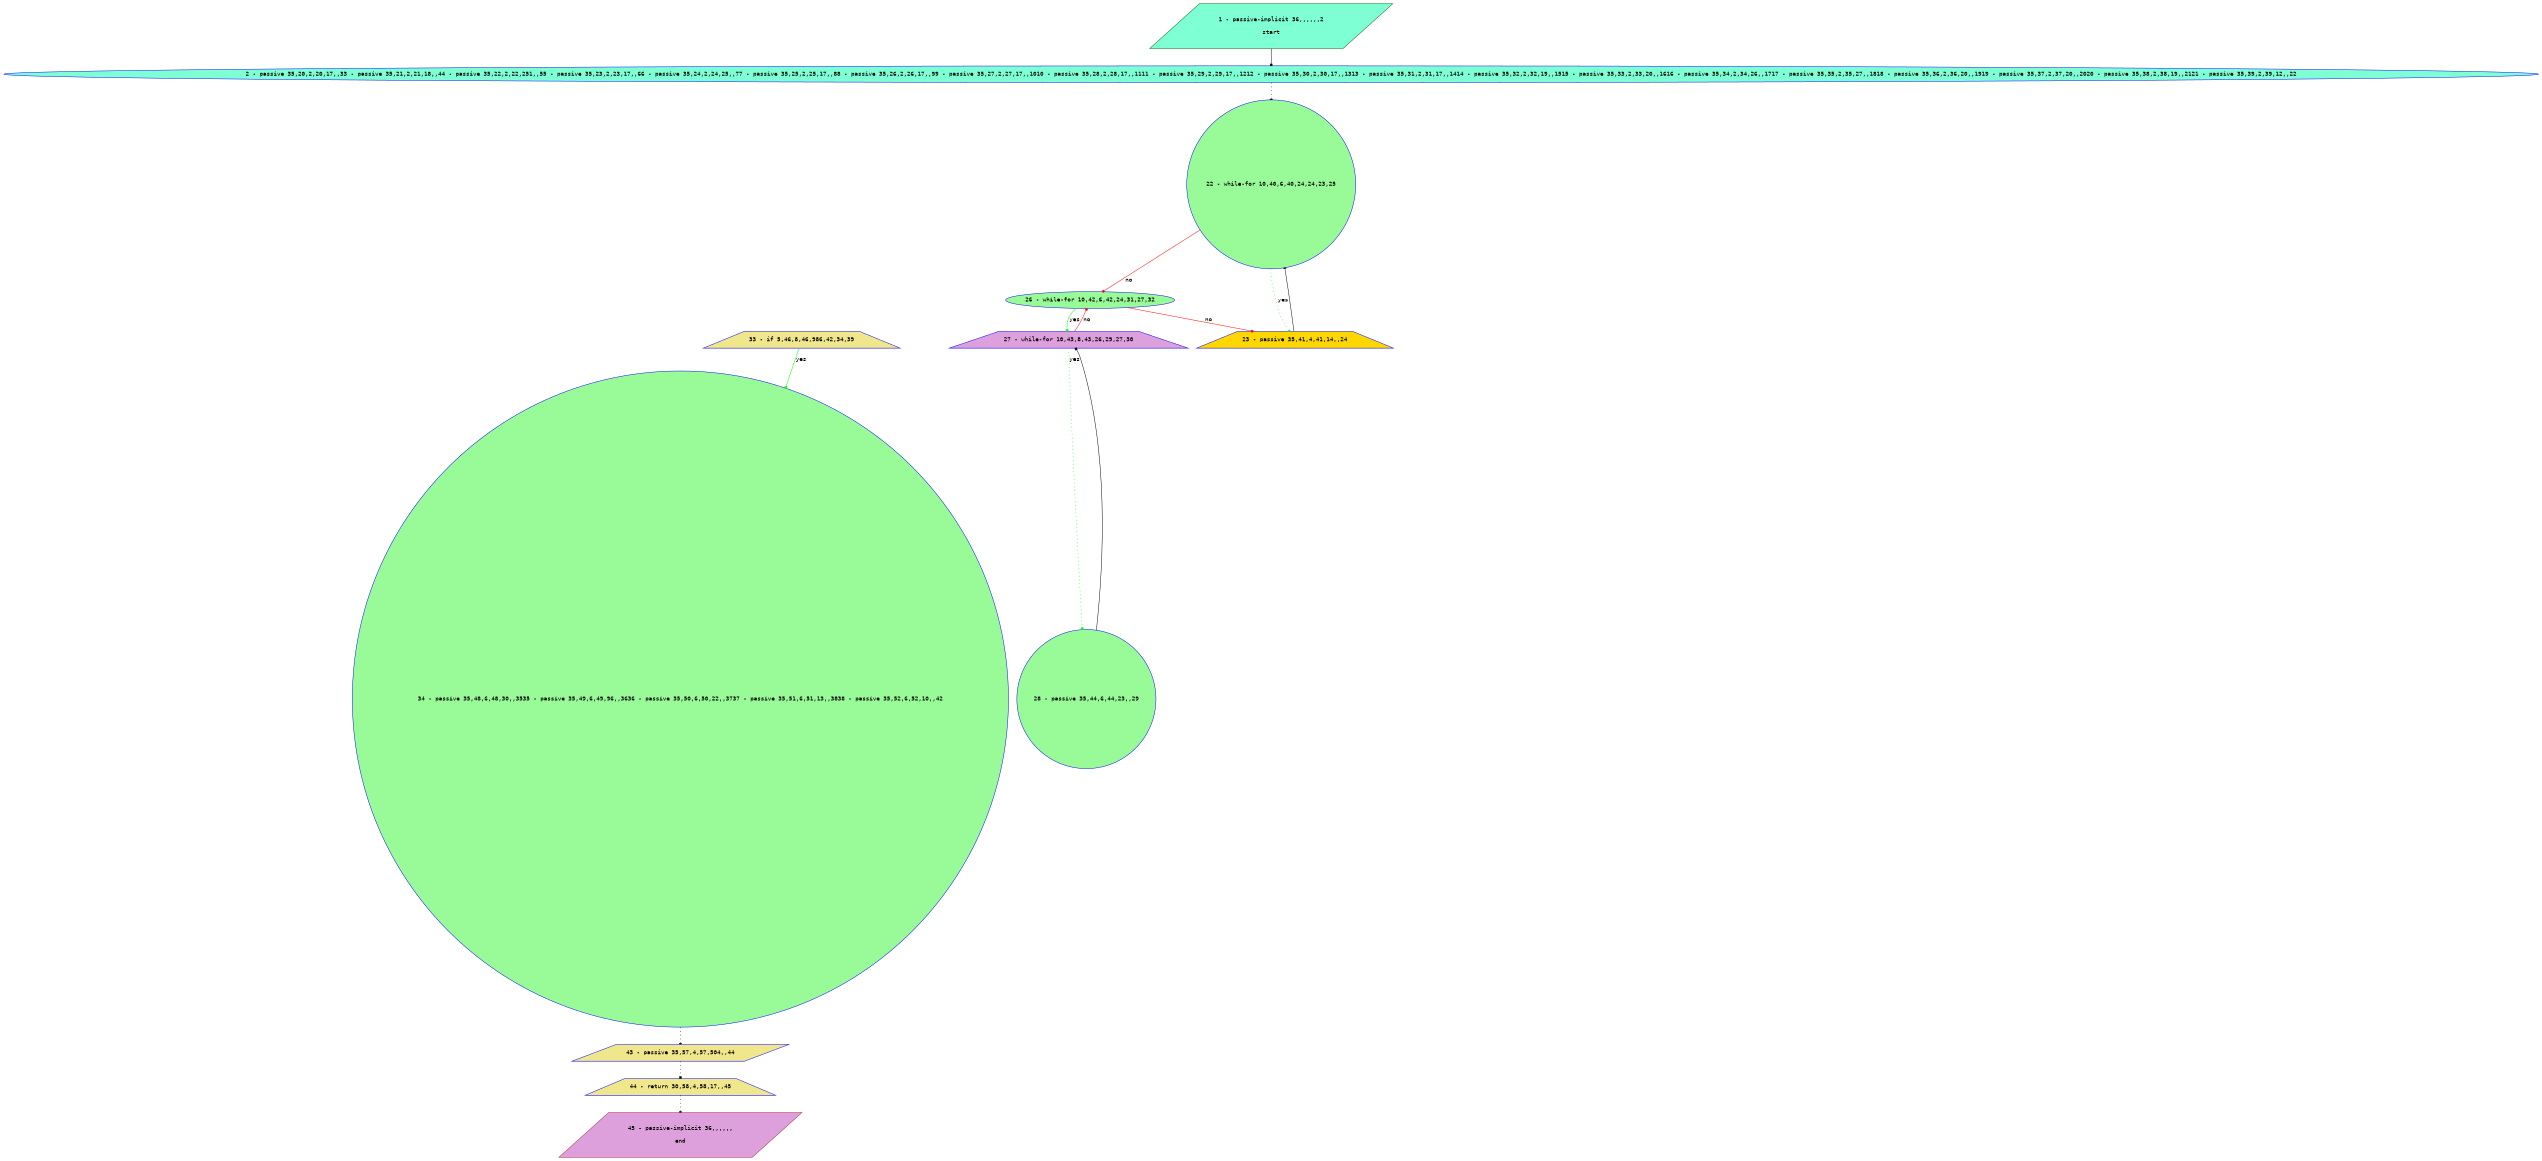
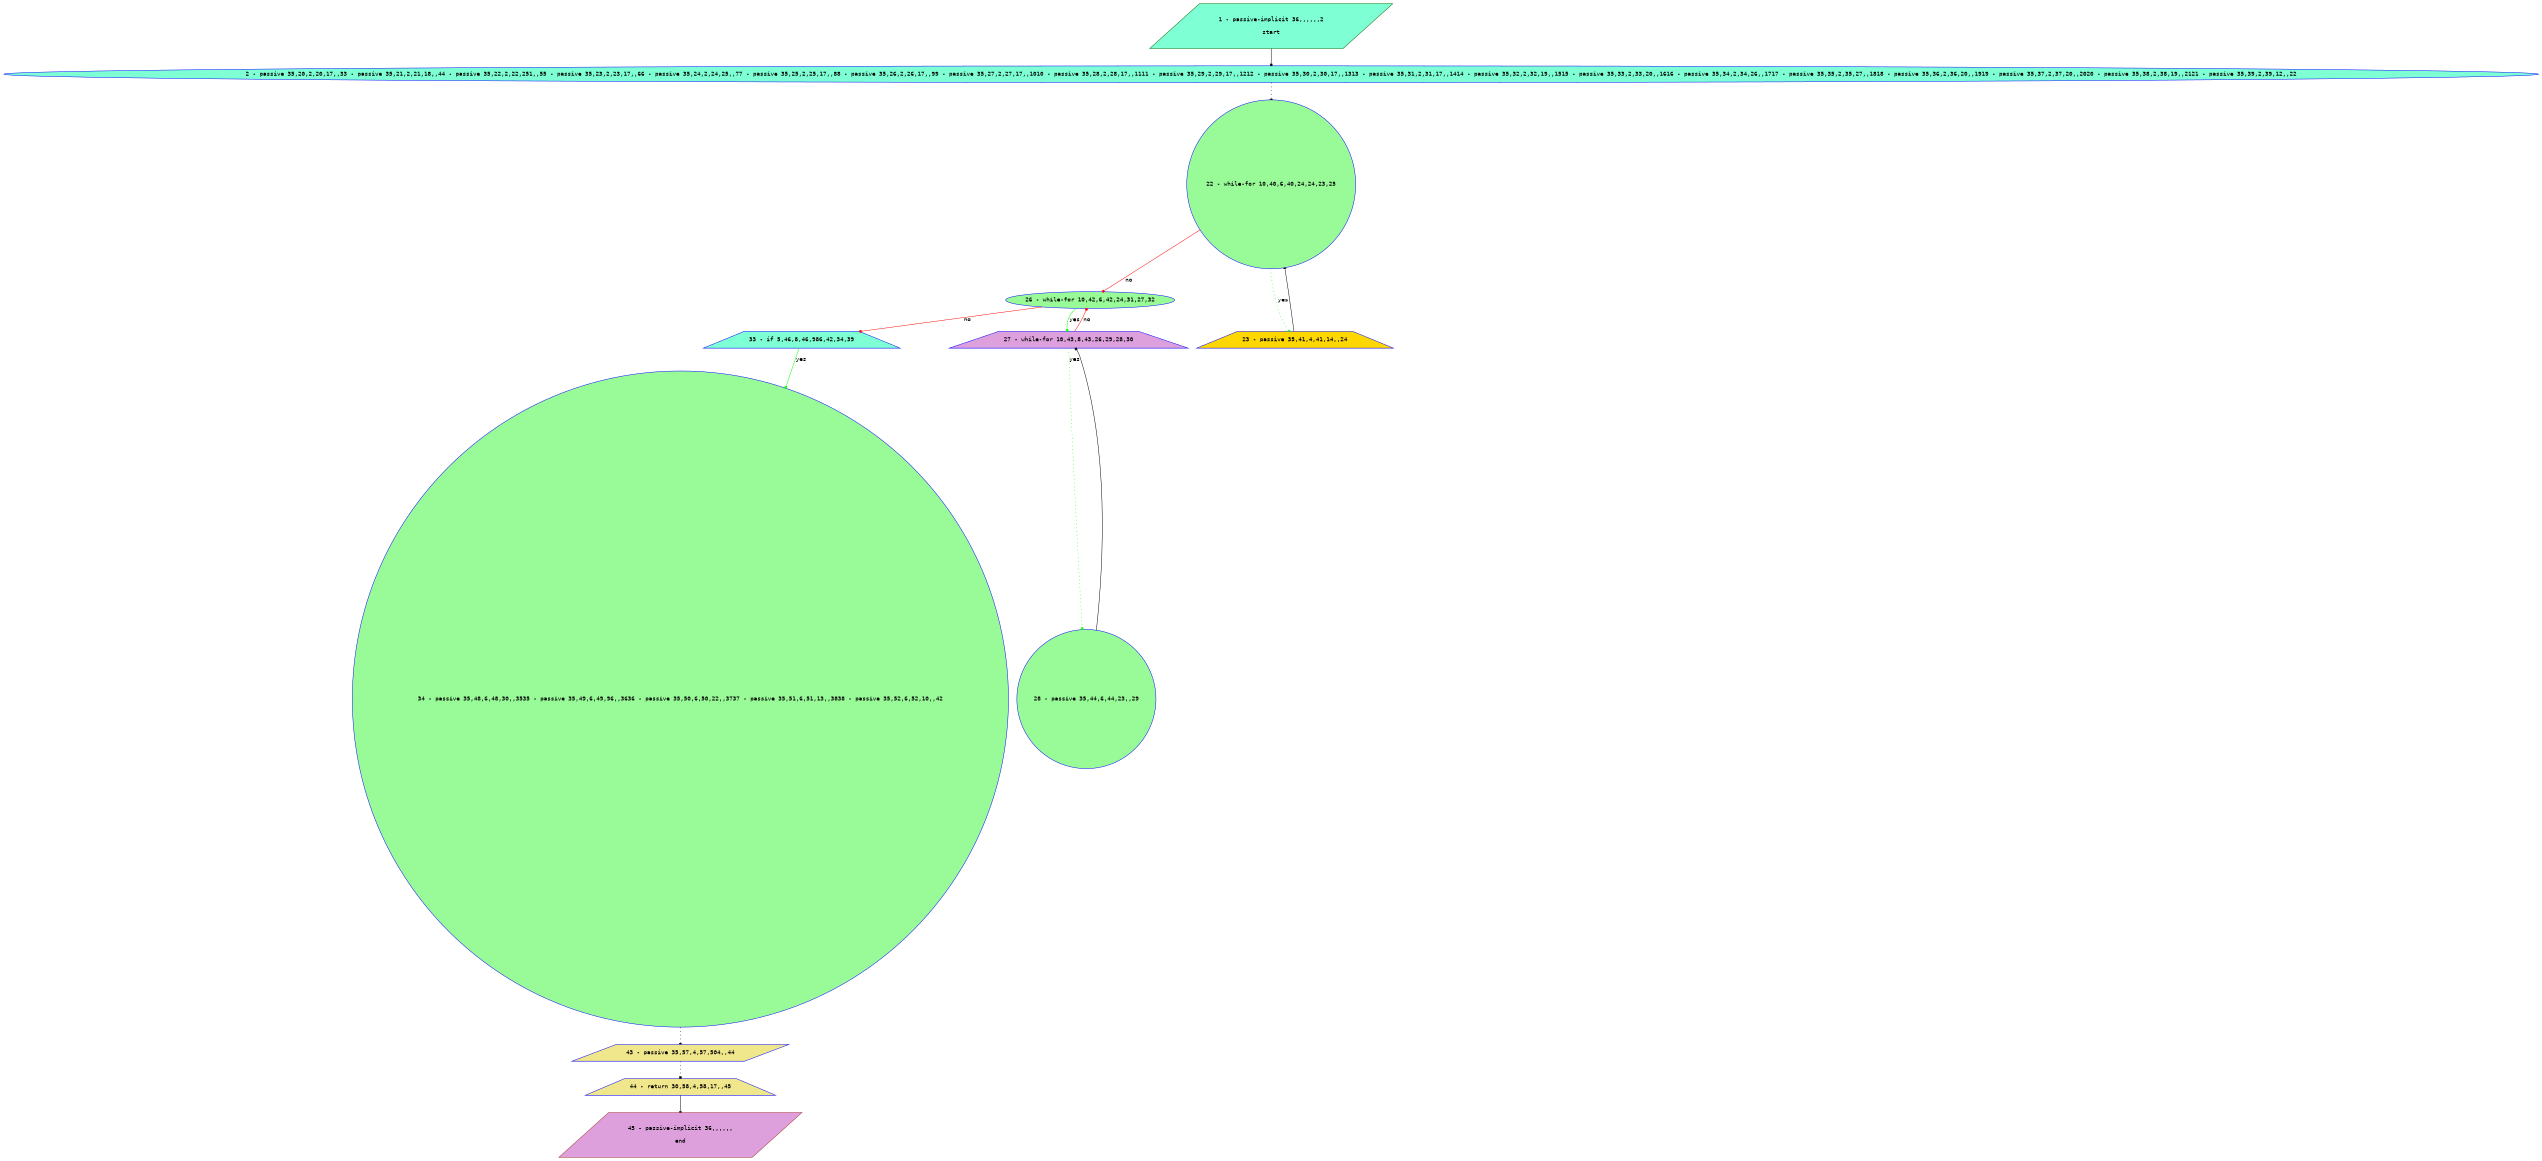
(1189, 319) -> (952, 319)
(802, 340) -> (802, 340)
(1069, 340) -> (1069, 340)
(680, 1103) -> (680, 1103)
